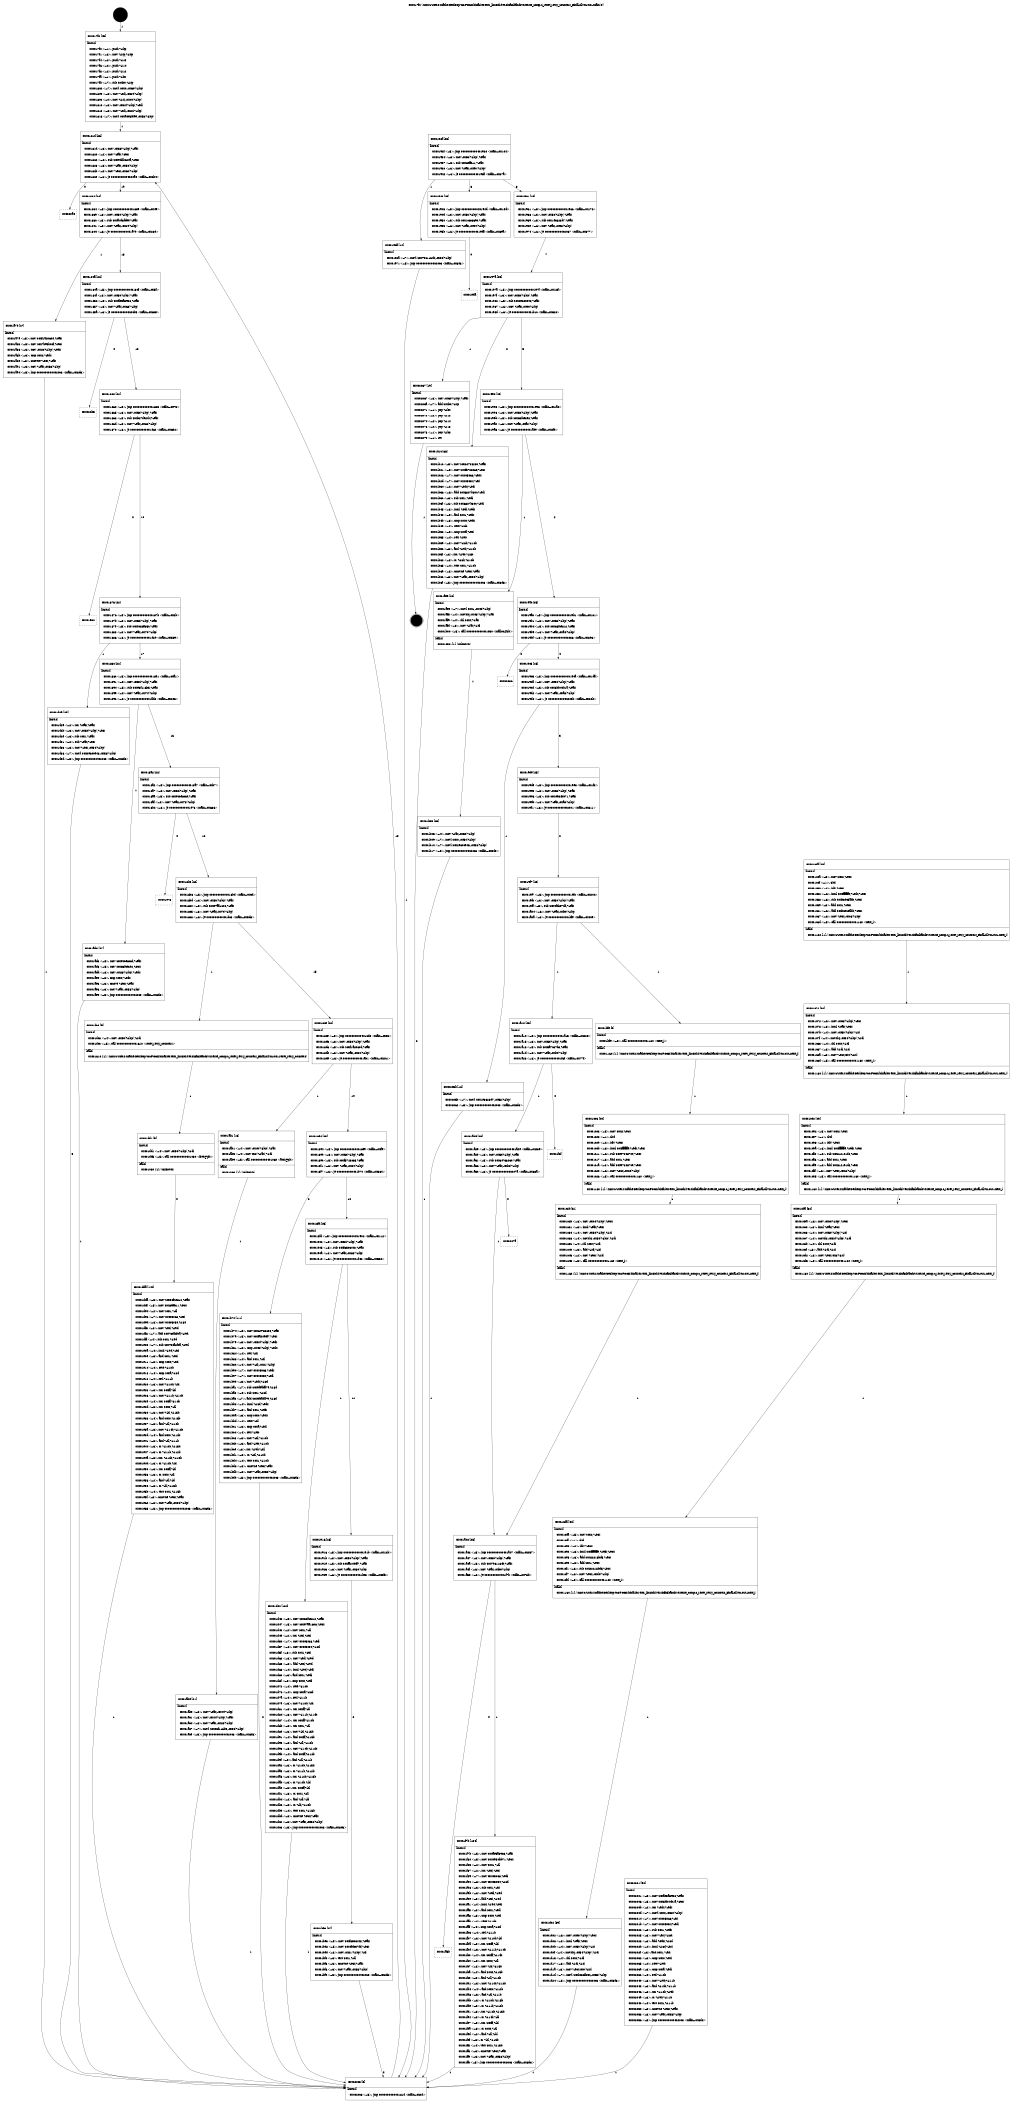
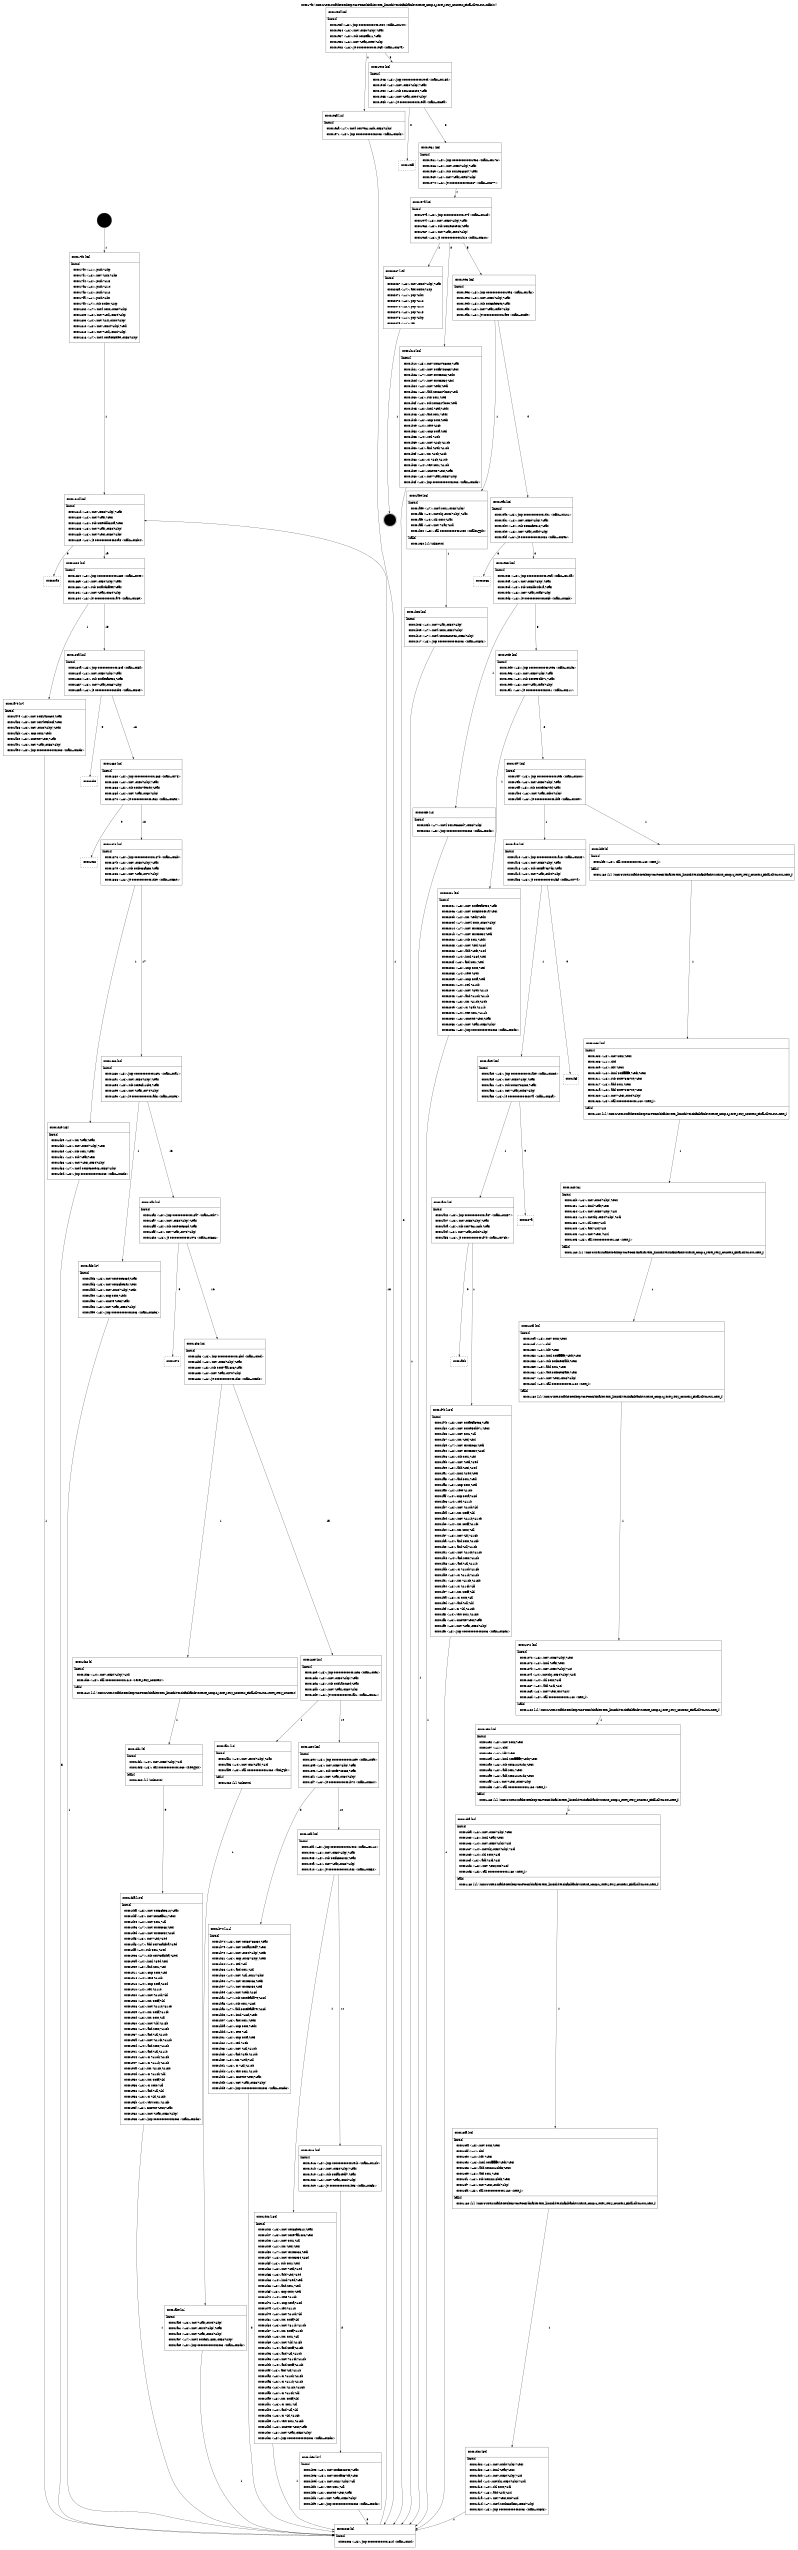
(512, 185) -> (435, 125)
none -> (496, 789)
(573, 1406) -> (643, 1289)
